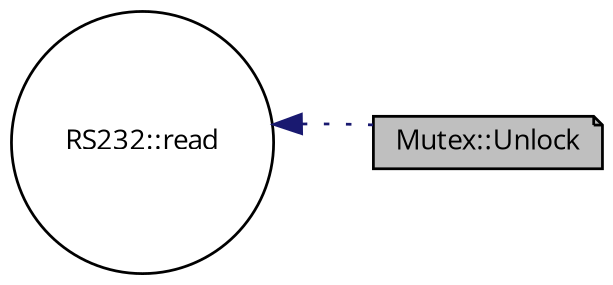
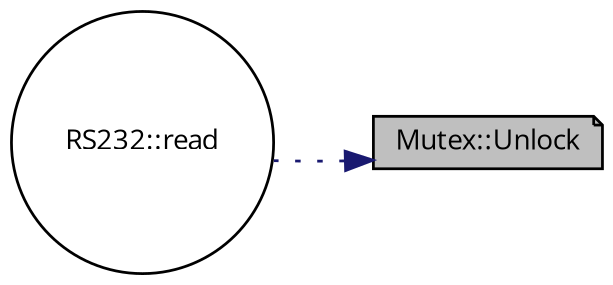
(337, 124) -> (309, 161)
